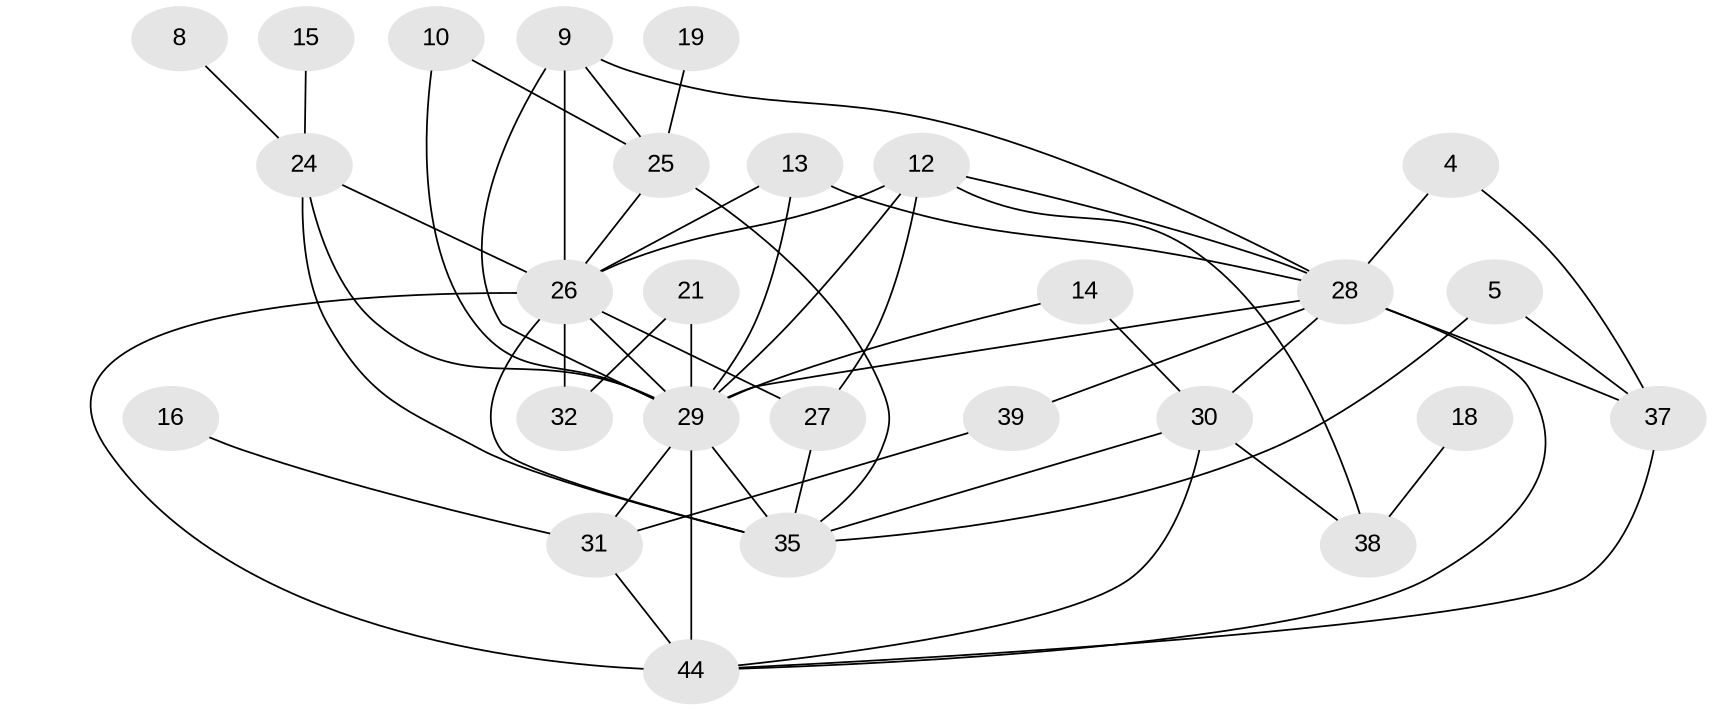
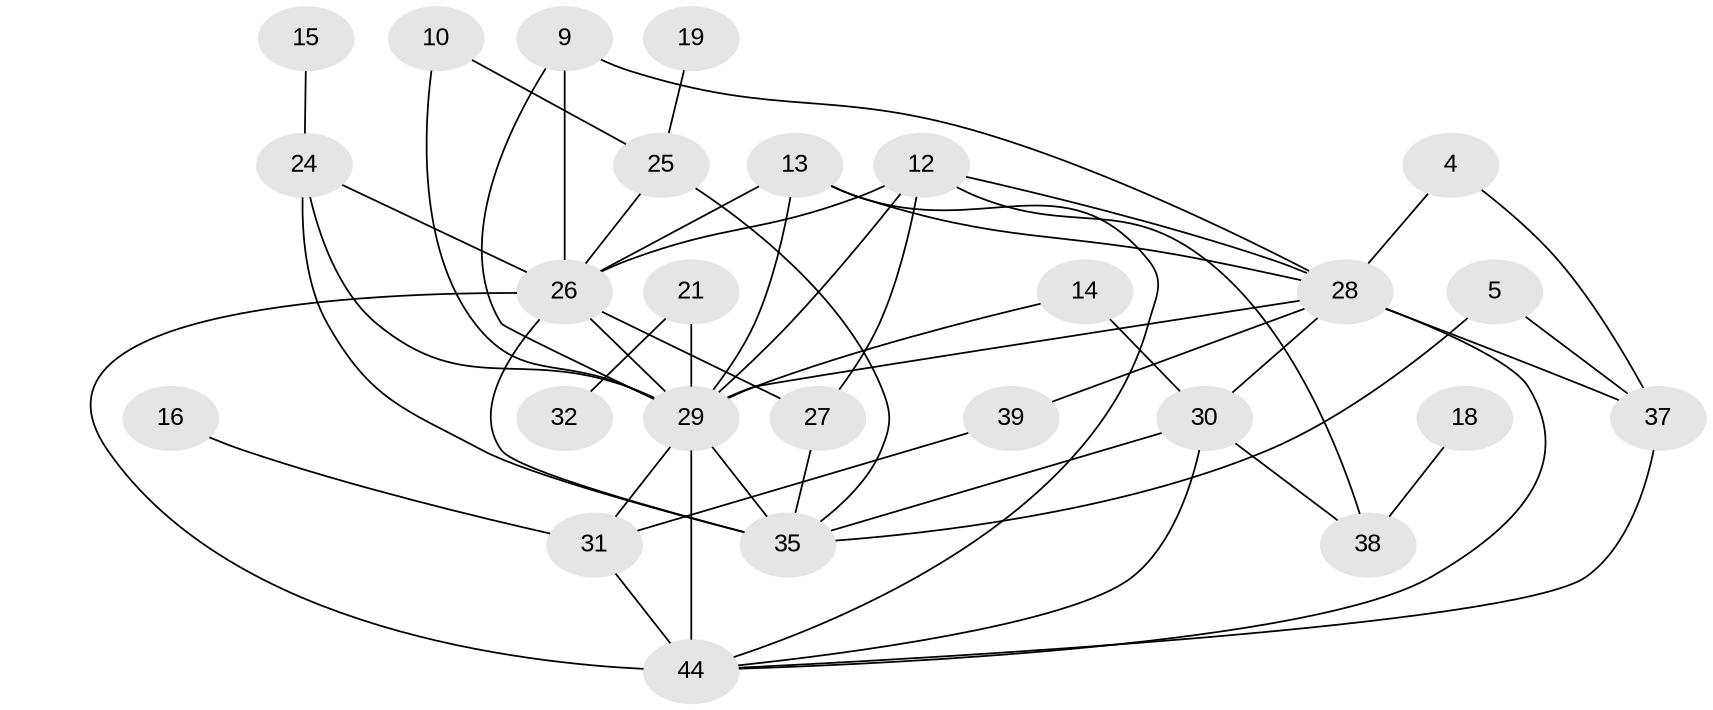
(180, 39) -> none
(613, 102) -> none
(565, 343) -> none
none -> (1120, 391)
